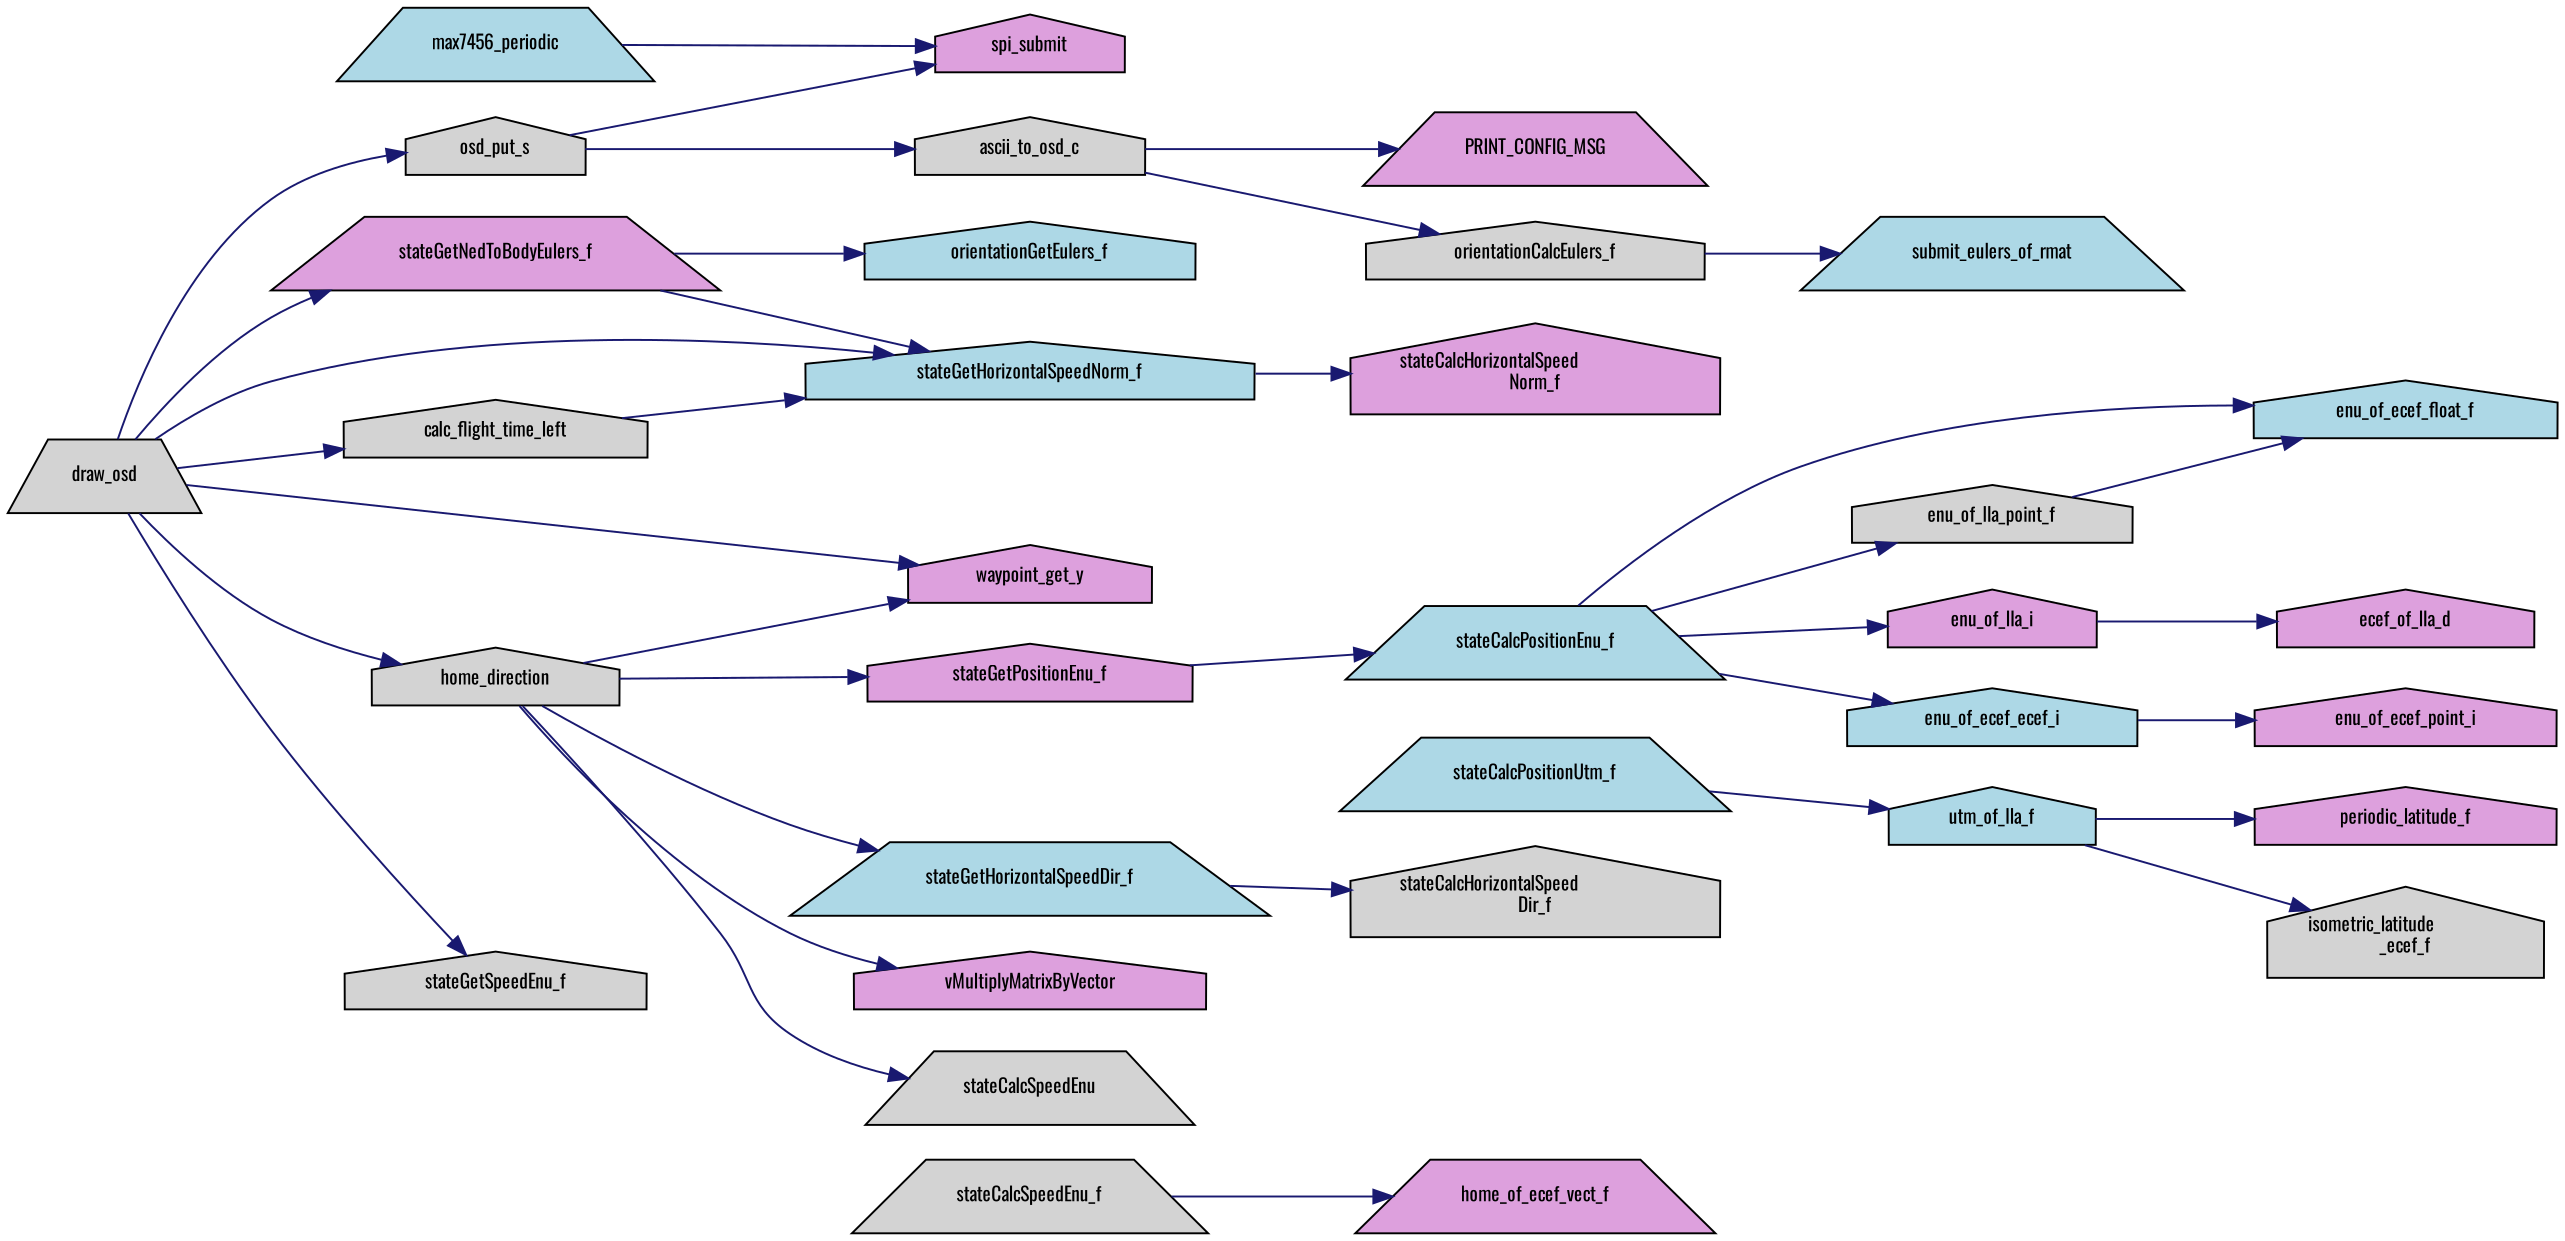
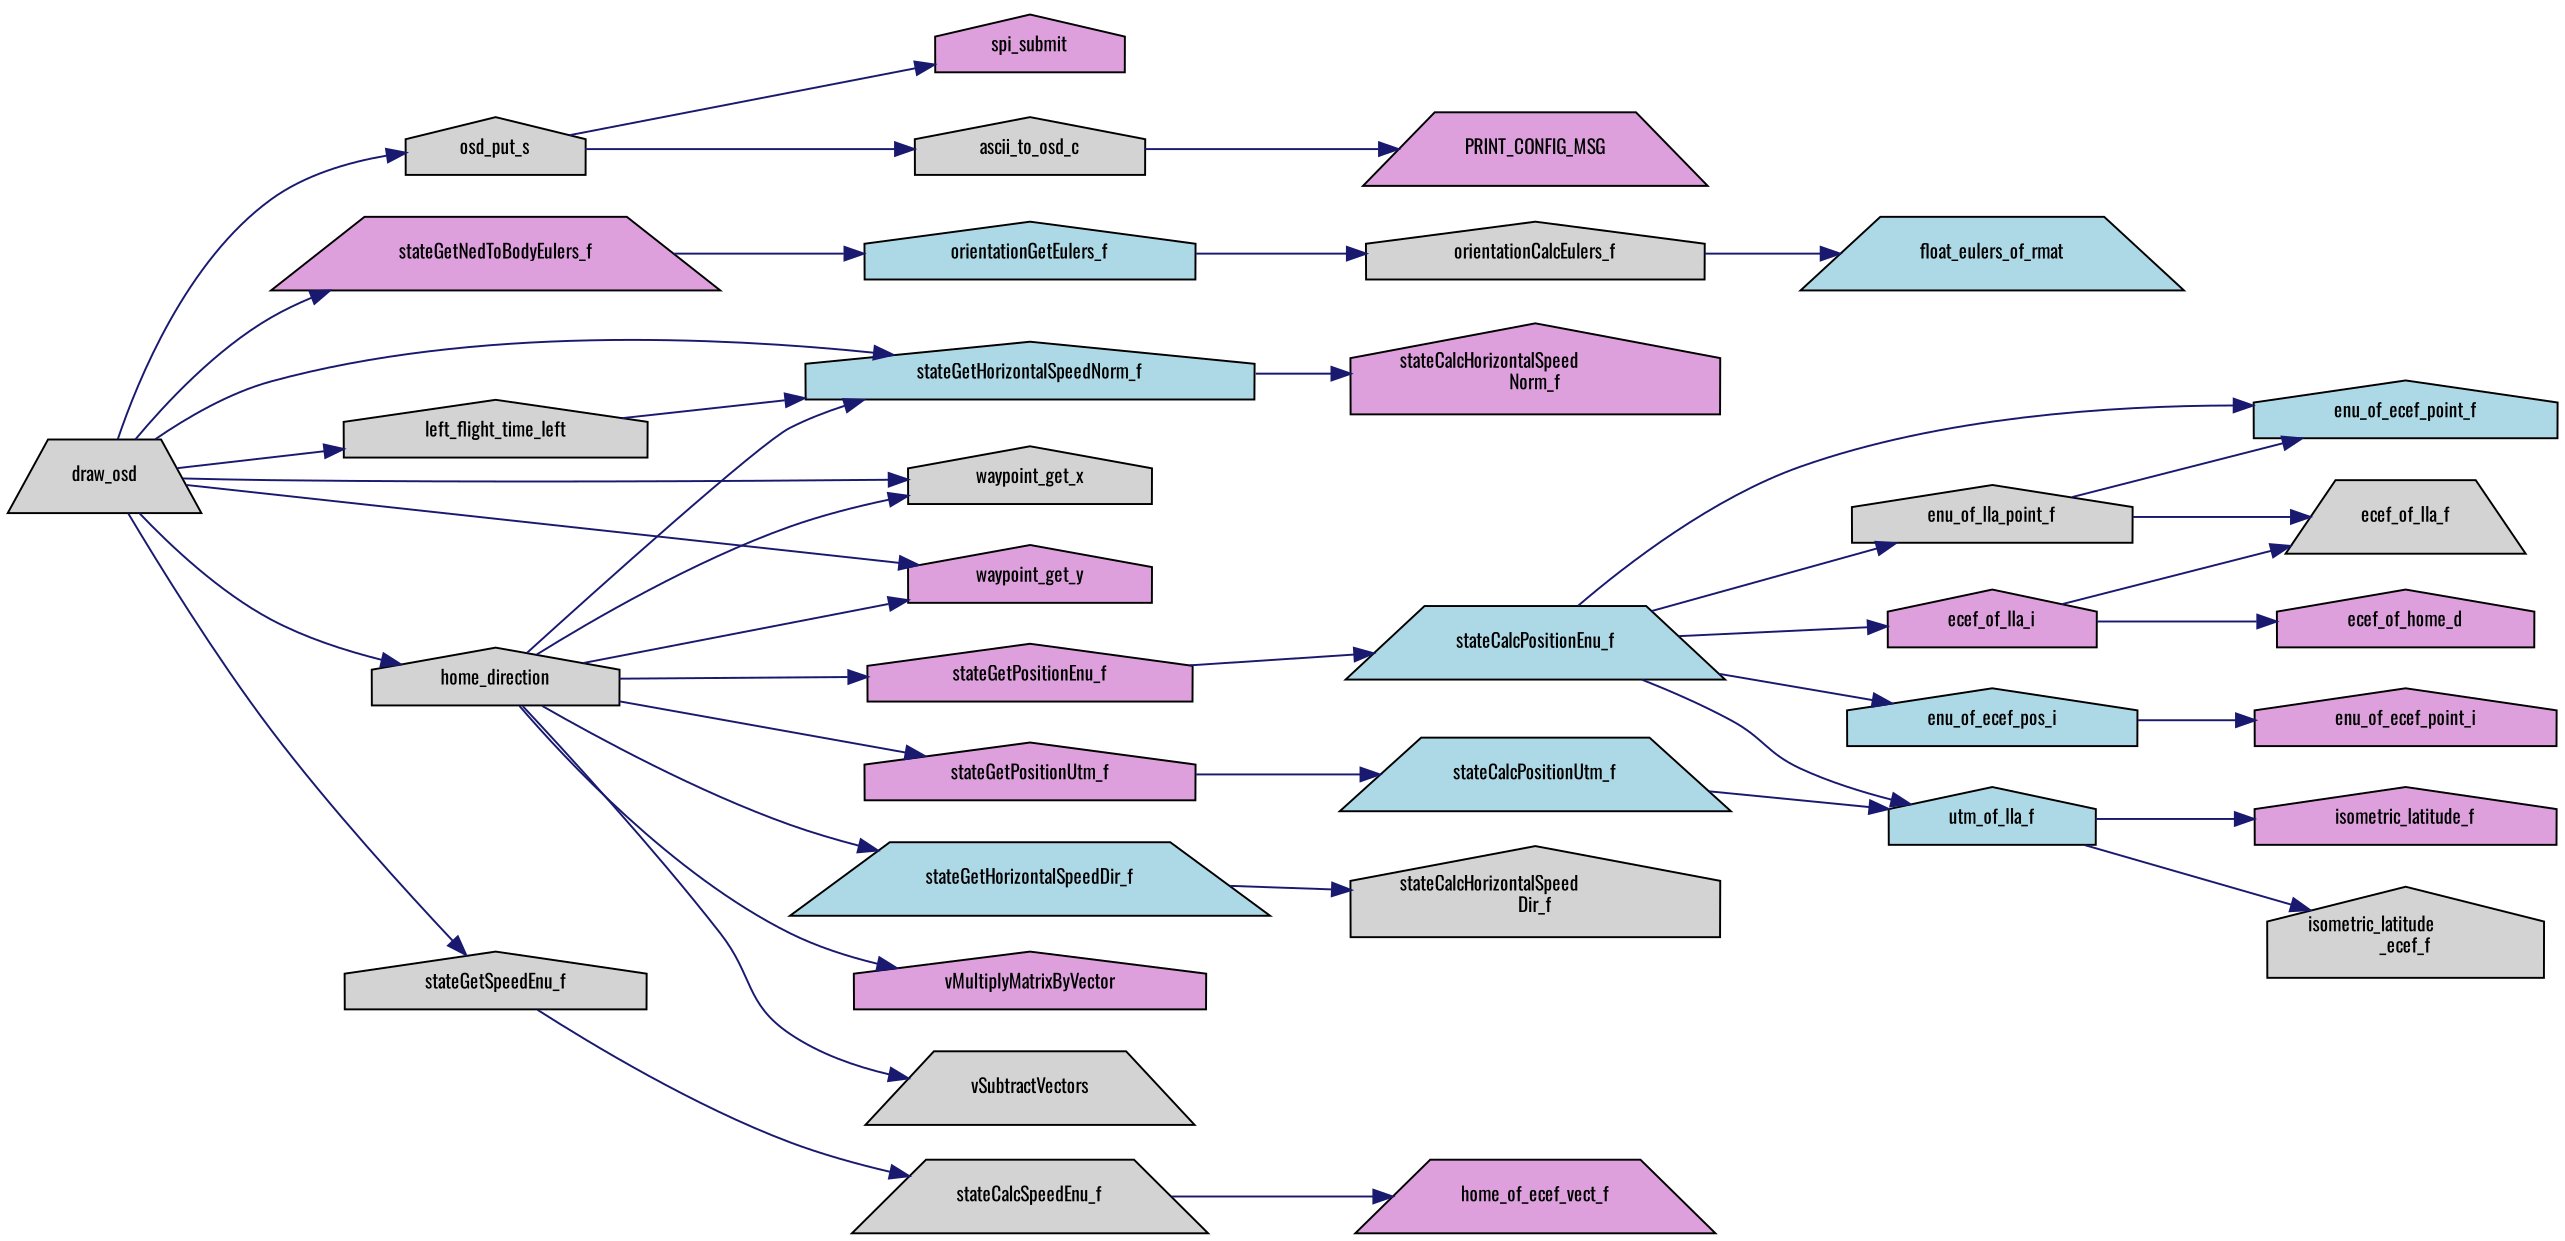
(496, 45) -> none
(1283, 201) -> (1271, 254)
(1992, 254) -> (1992, 254)
(785, 319) -> (678, 518)
(2406, 412) -> (2406, 412)
(496, 432) -> (496, 432)
none -> (1030, 478)
none -> (2406, 517)
(1992, 621) -> (1992, 621)
(2406, 621) -> (2406, 621)
(1992, 720) -> (1992, 720)
none -> (1765, 745)
none -> (1030, 774)
(2406, 819) -> (2406, 819)
(1030, 1088) -> (1030, 1088)
none -> (707, 1106)
